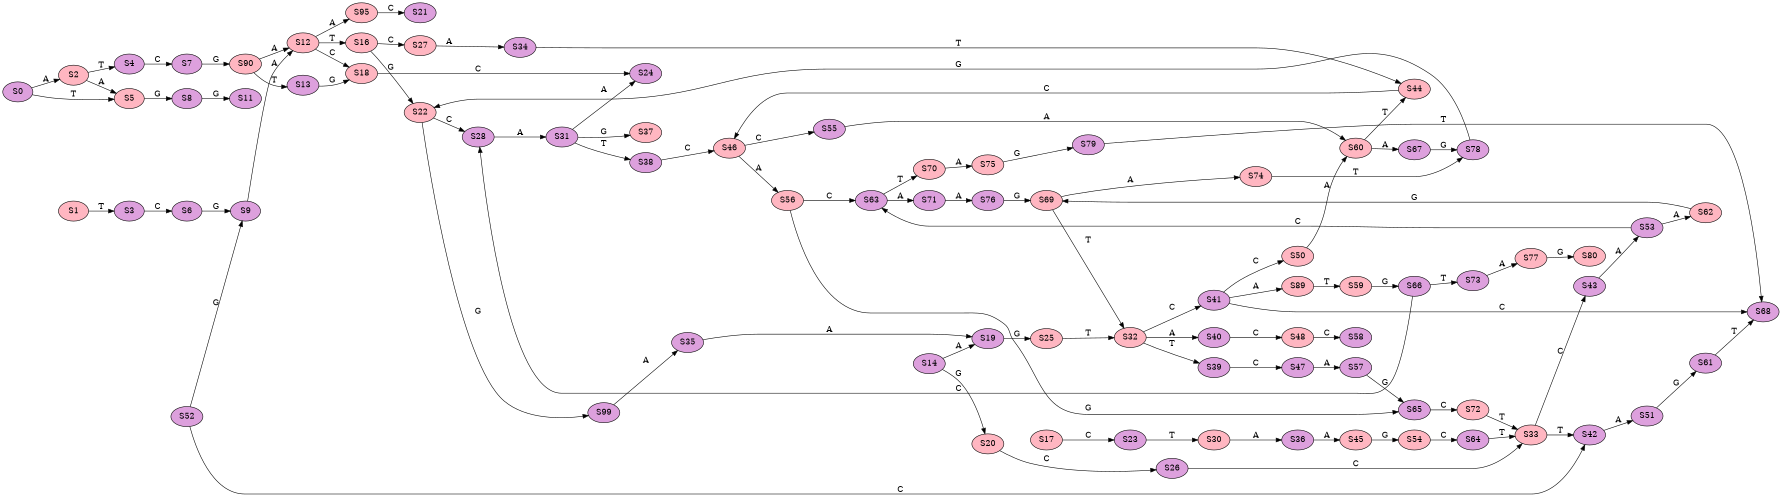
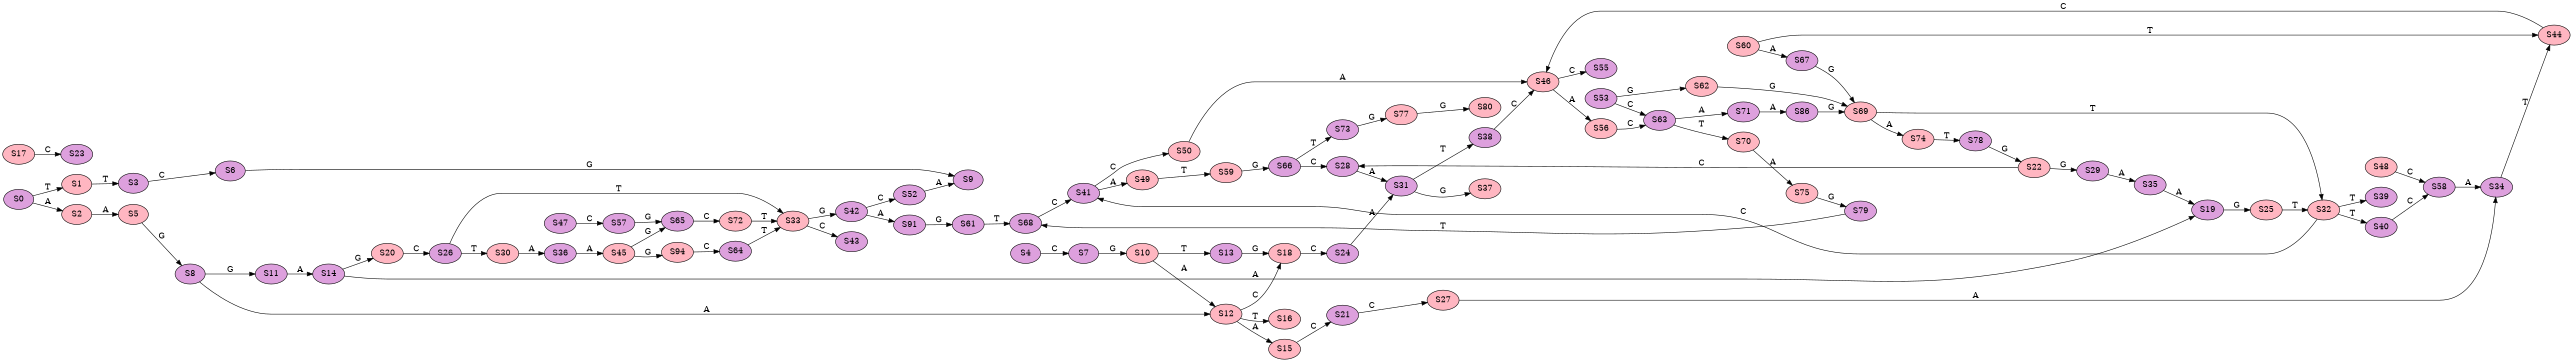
(362, 13) -> (1285, 349)
(388, 44) -> (1390, 308)
(245, 64) -> (1142, 253)
(99, 70) -> none
(393, 77) -> none
(70, 99) -> (45, 193)
(601, 107) -> (1370, 222)
(1094, 121) -> none
(260, 125) -> (698, 314)
(1441, 150) -> (1836, 79)
none -> (2465, 187)
(988, 200) -> (1802, 112)
(1326, 207) -> (1341, 82)
(1676, 215) -> (1630, 91)
(1617, 259) -> none
(1502, 264) -> (1372, 118)
none -> (297, 274)
(1298, 286) -> (1142, 180)
(216, 303) -> (939, 183)
(1485, 312) -> (1052, 210)
(1172, 333) -> (2352, 214)
(1253, 338) -> (2408, 209)
(1327, 363) -> (590, 219)
(1253, 368) -> none
(1036, 377) -> (646, 239)
(604, 413) -> (2093, 171)
(1647, 416) -> (910, 225)
(1560, 431) -> (822, 211)
(1169, 440) -> (471, 253)
(1414, 440) -> (677, 252)
(1356, 464) -> (619, 189)
(877, 494) -> (878, 204)
